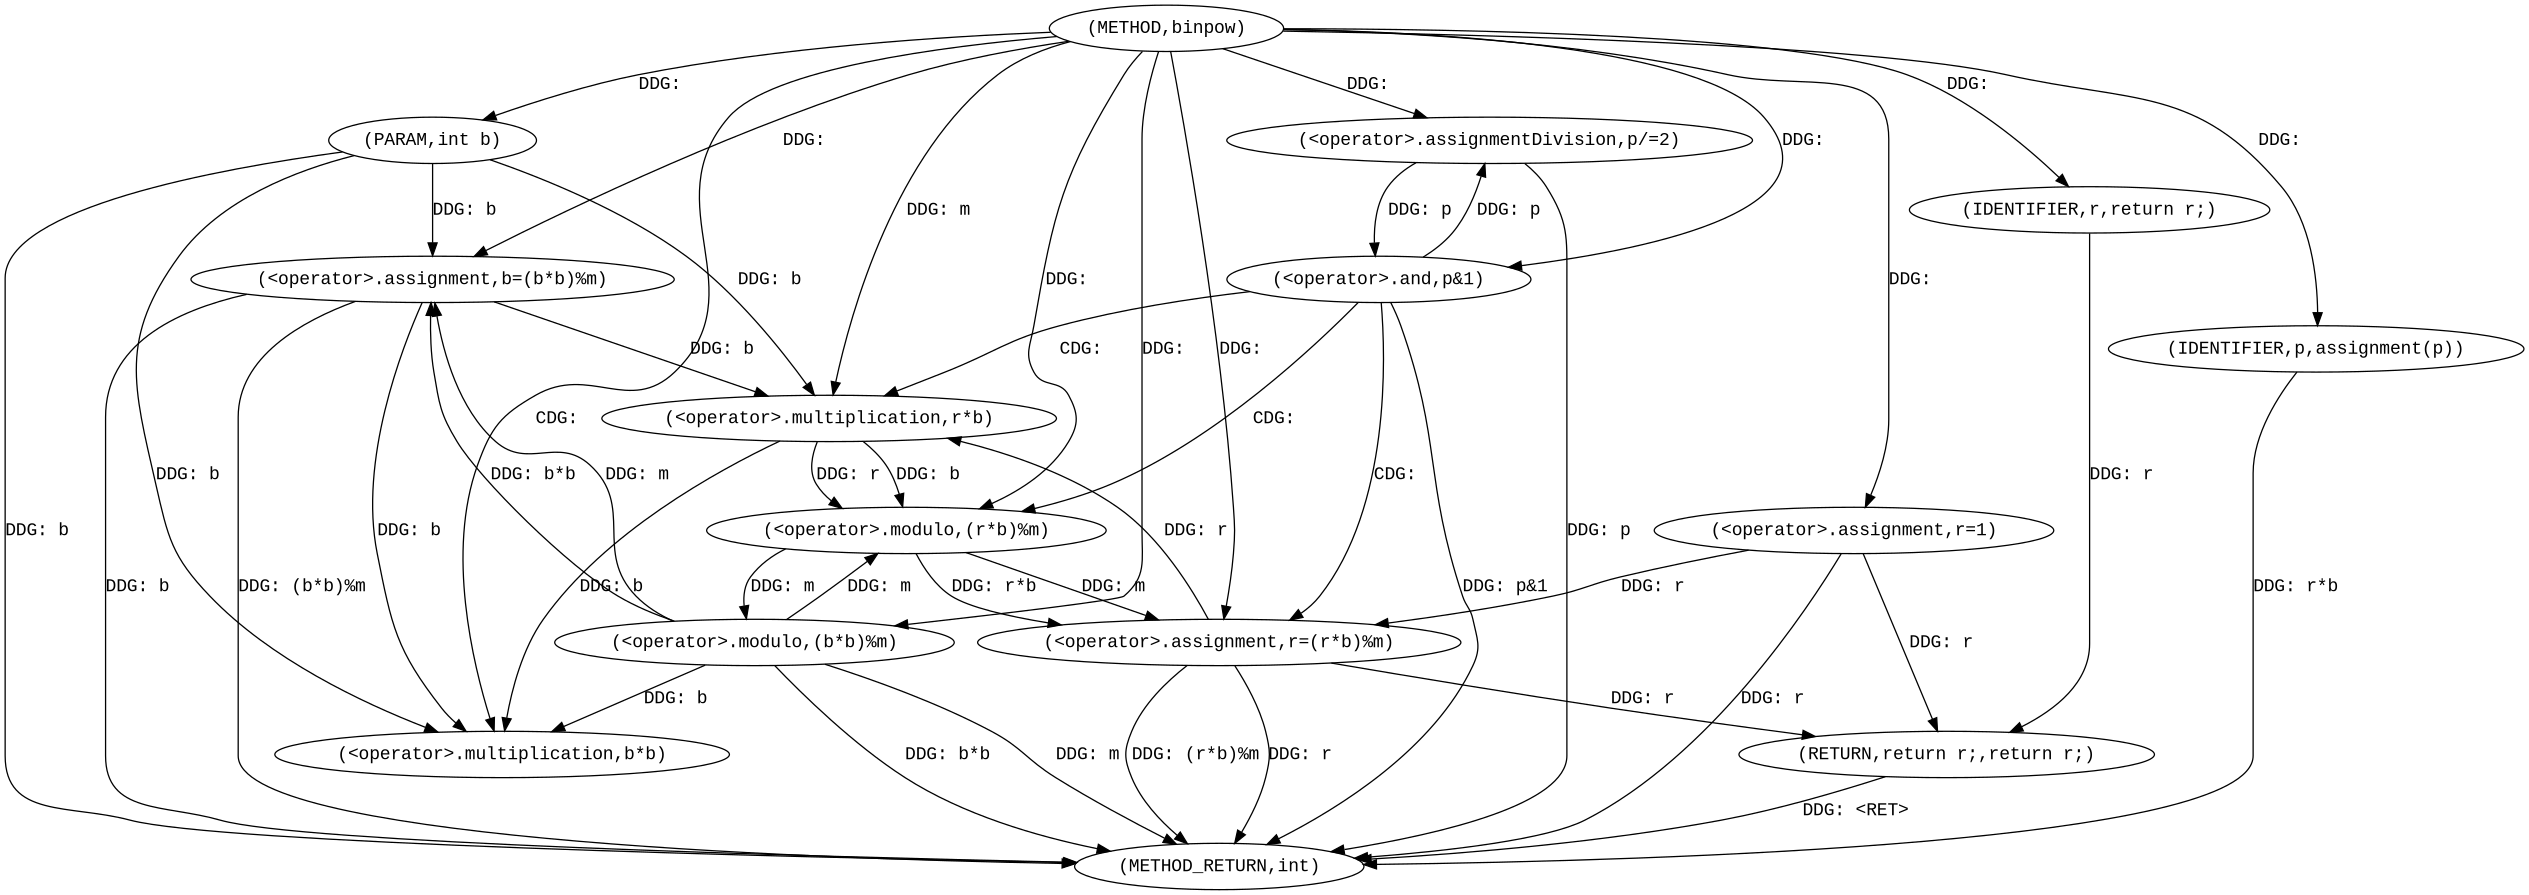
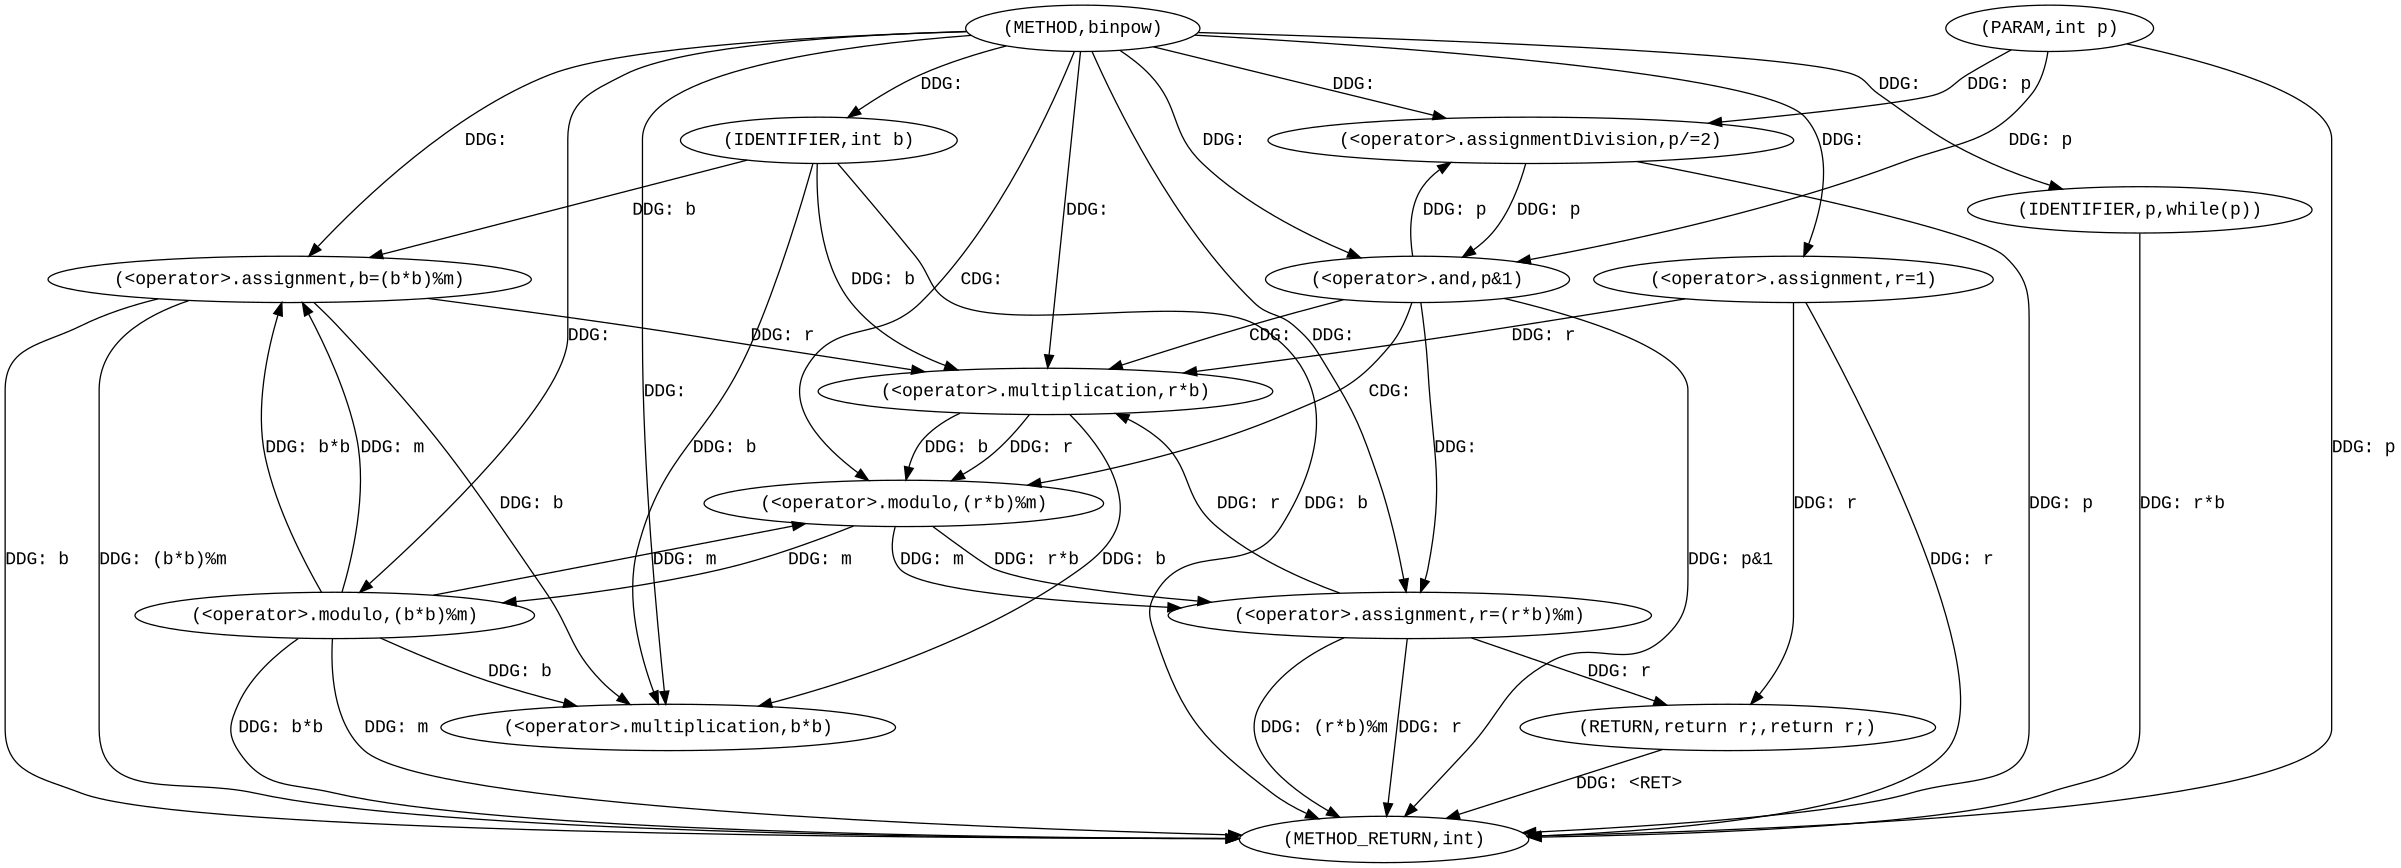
none -> (2050, 28)
(433, 140) -> (819, 140)
(939, 210) -> (1093, 210)
(2090, 210) -> none
(1072, 279) -> (988, 279)
(722, 349) -> (783, 335)
(2316, 349) -> (2140, 210)
(563, 418) -> (671, 391)
(1401, 474) -> (1461, 447)
(1578, 590) -> (1441, 338)
